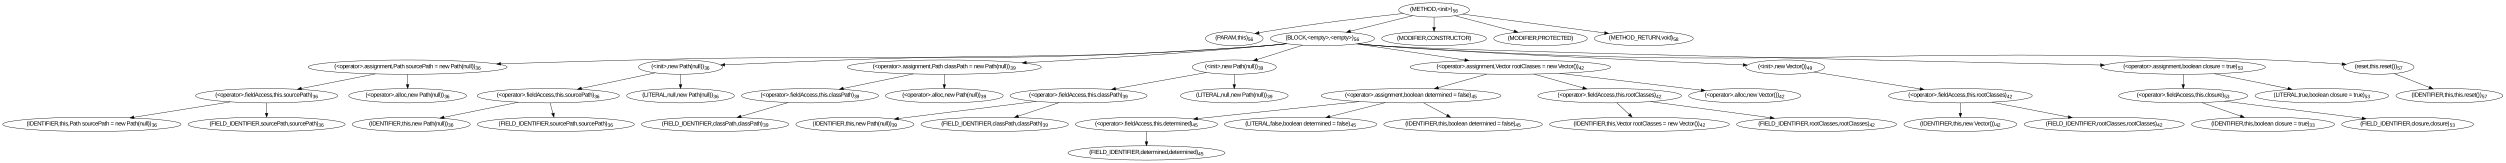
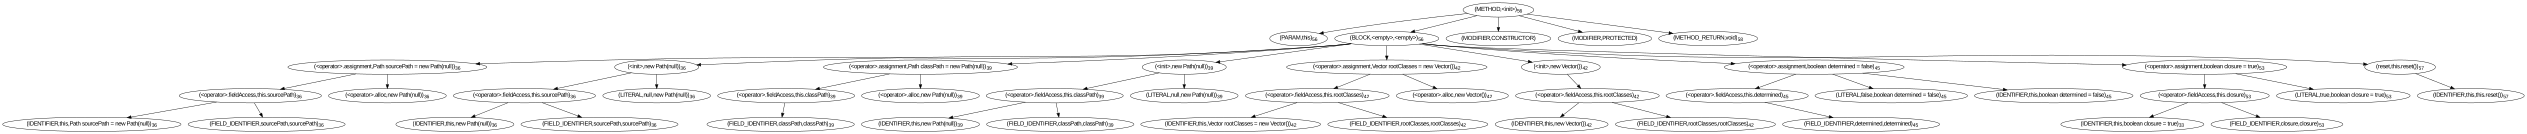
(1810, 67) -> (1585, 67)
(1463, 81) -> (1585, 56)
